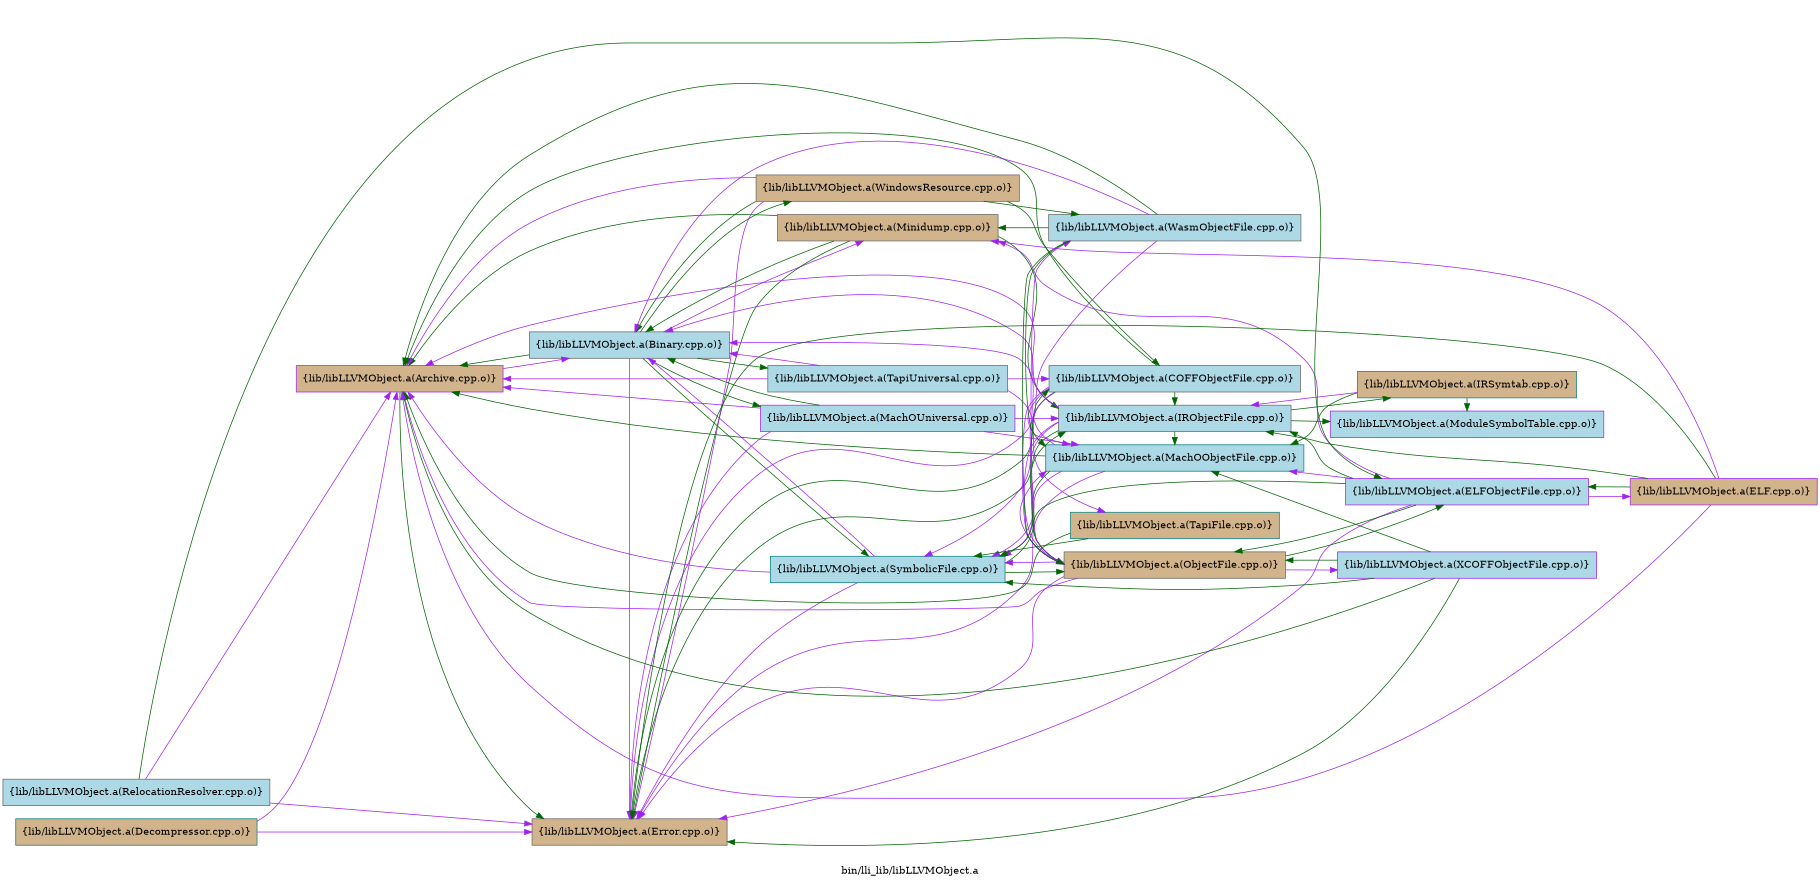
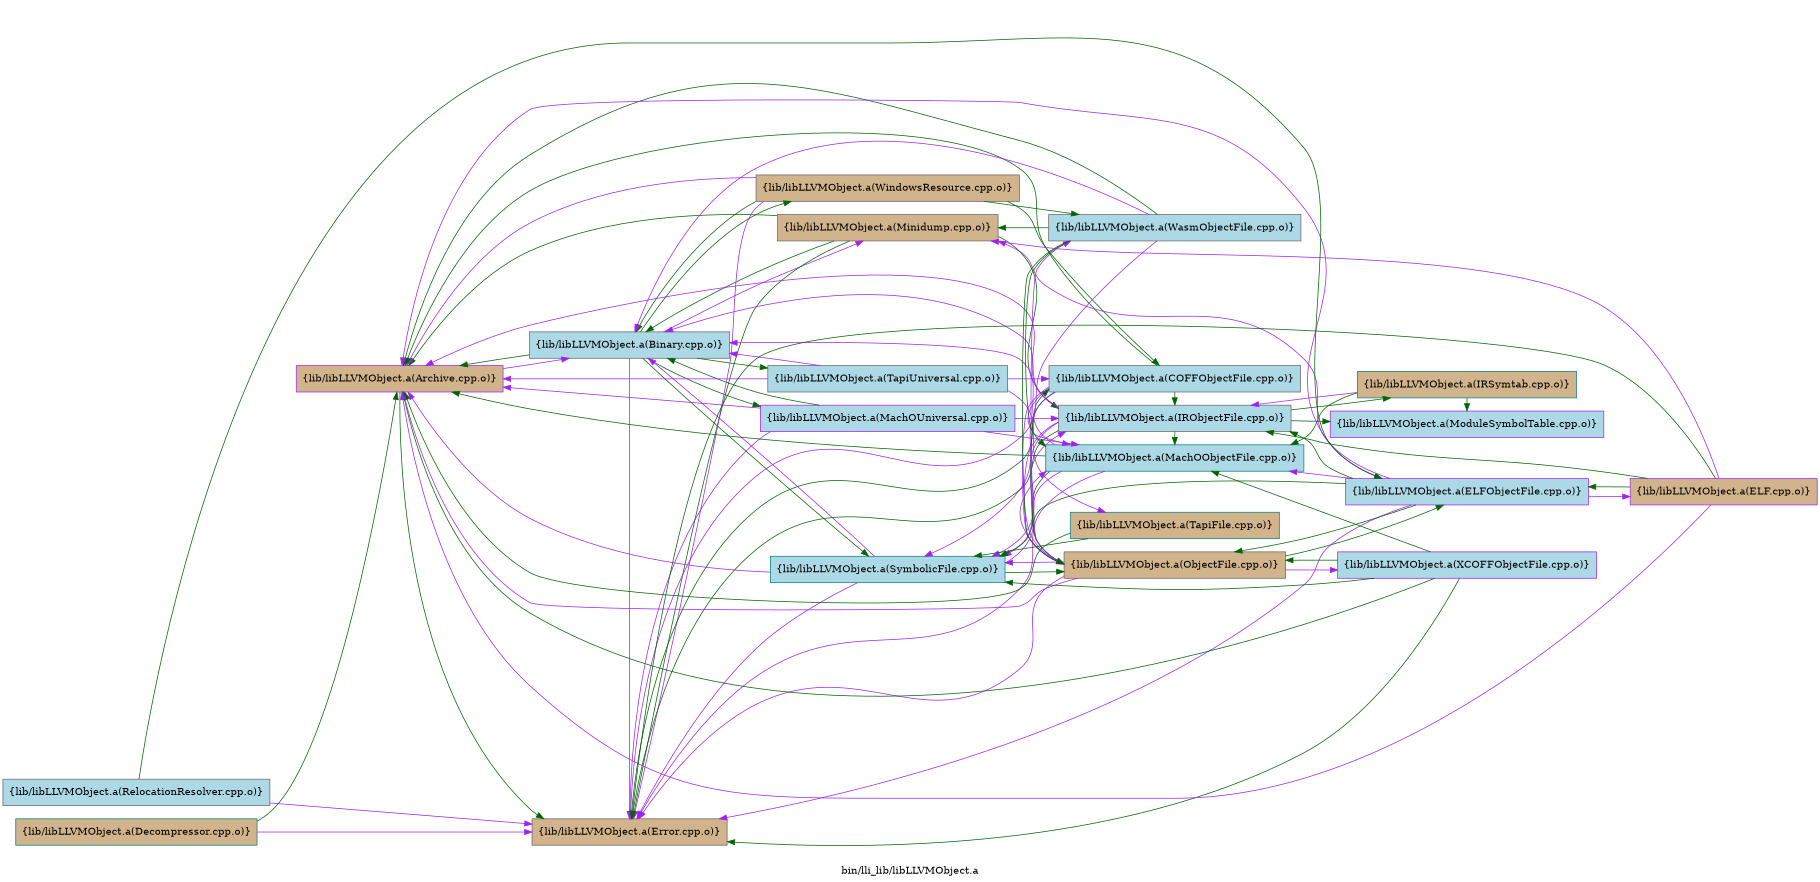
(1032, 499) -> (1032, 499)
(266, 589) -> (944, 101)
(351, 621) -> (351, 621)
